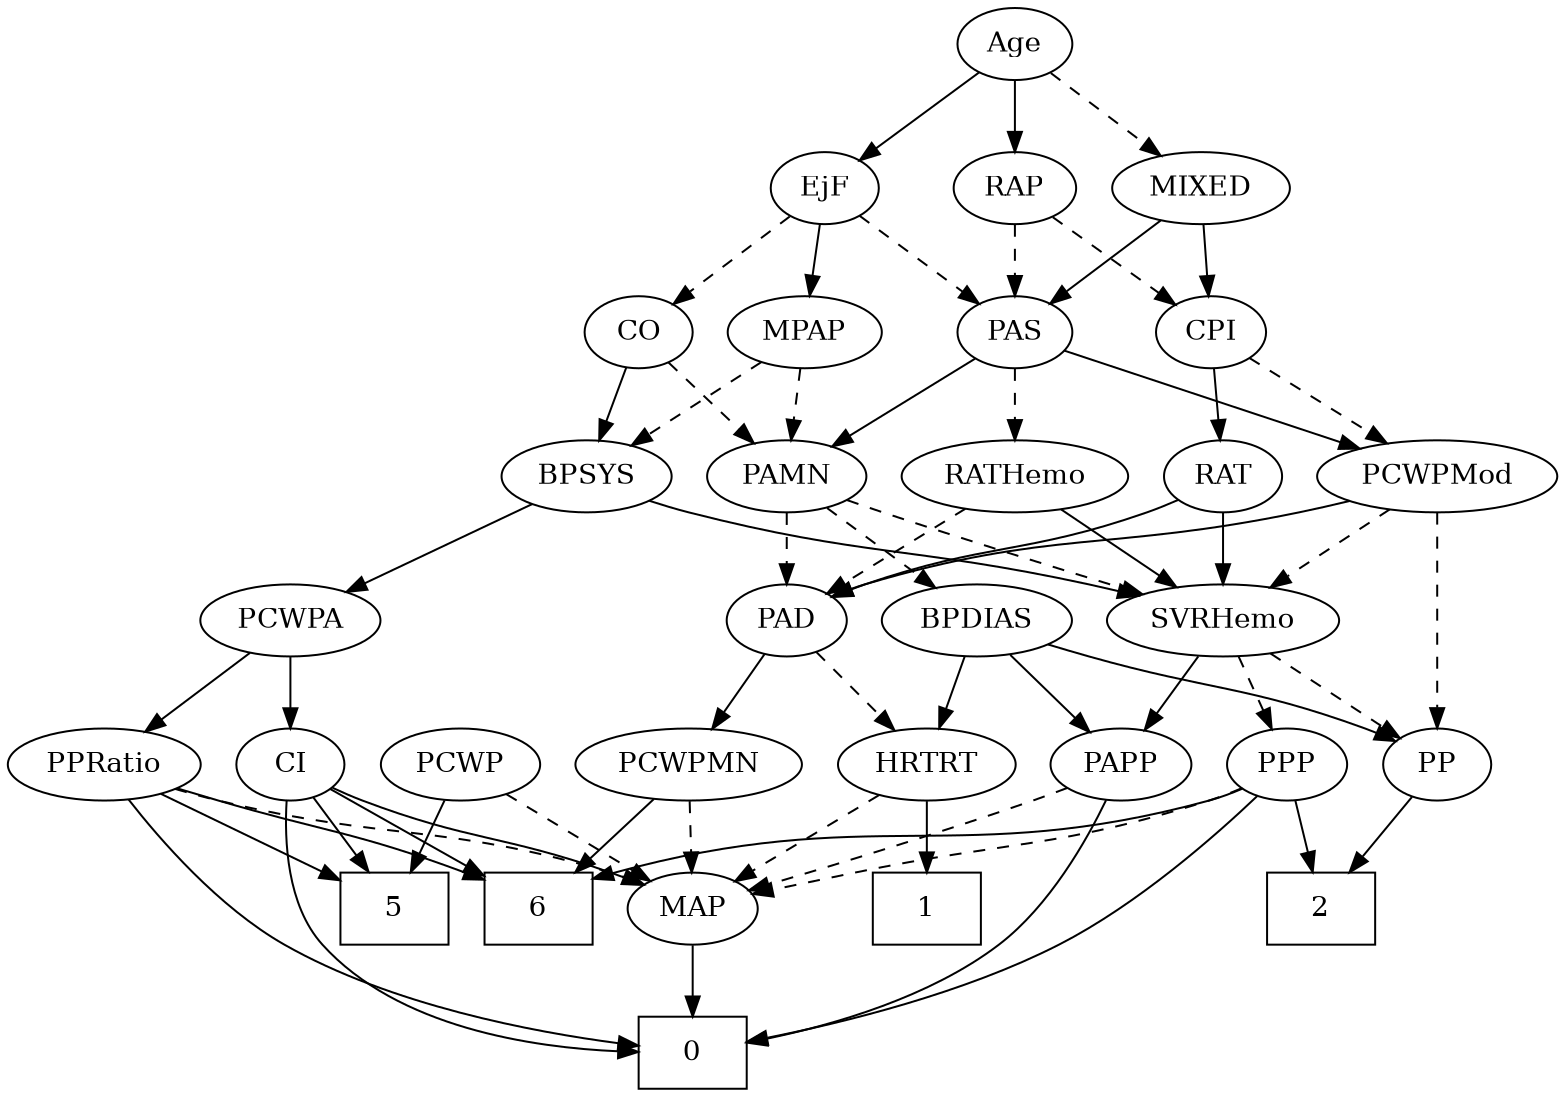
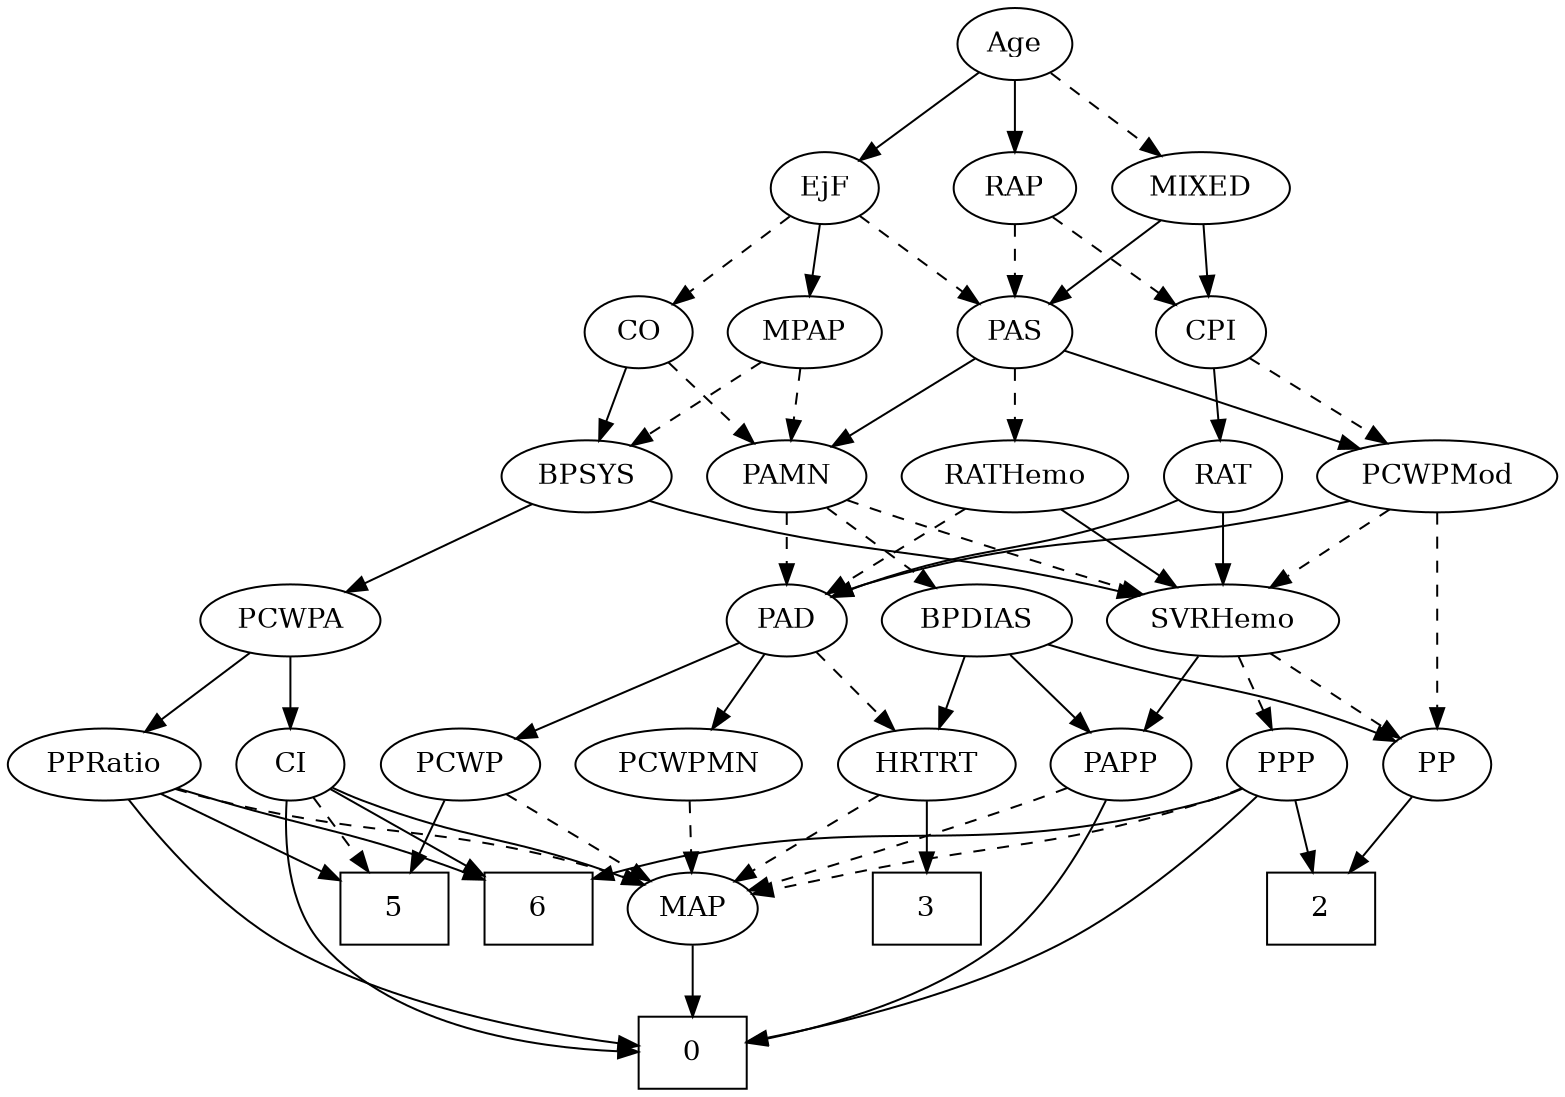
none -> (637, 687)
(335, 827) -> (335, 827)
(622, 829) -> none
(927, 909) -> (927, 909)
